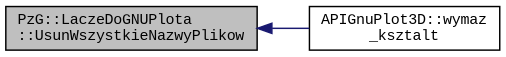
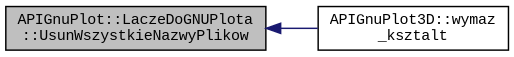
(131, 28) -> (136, 28)
